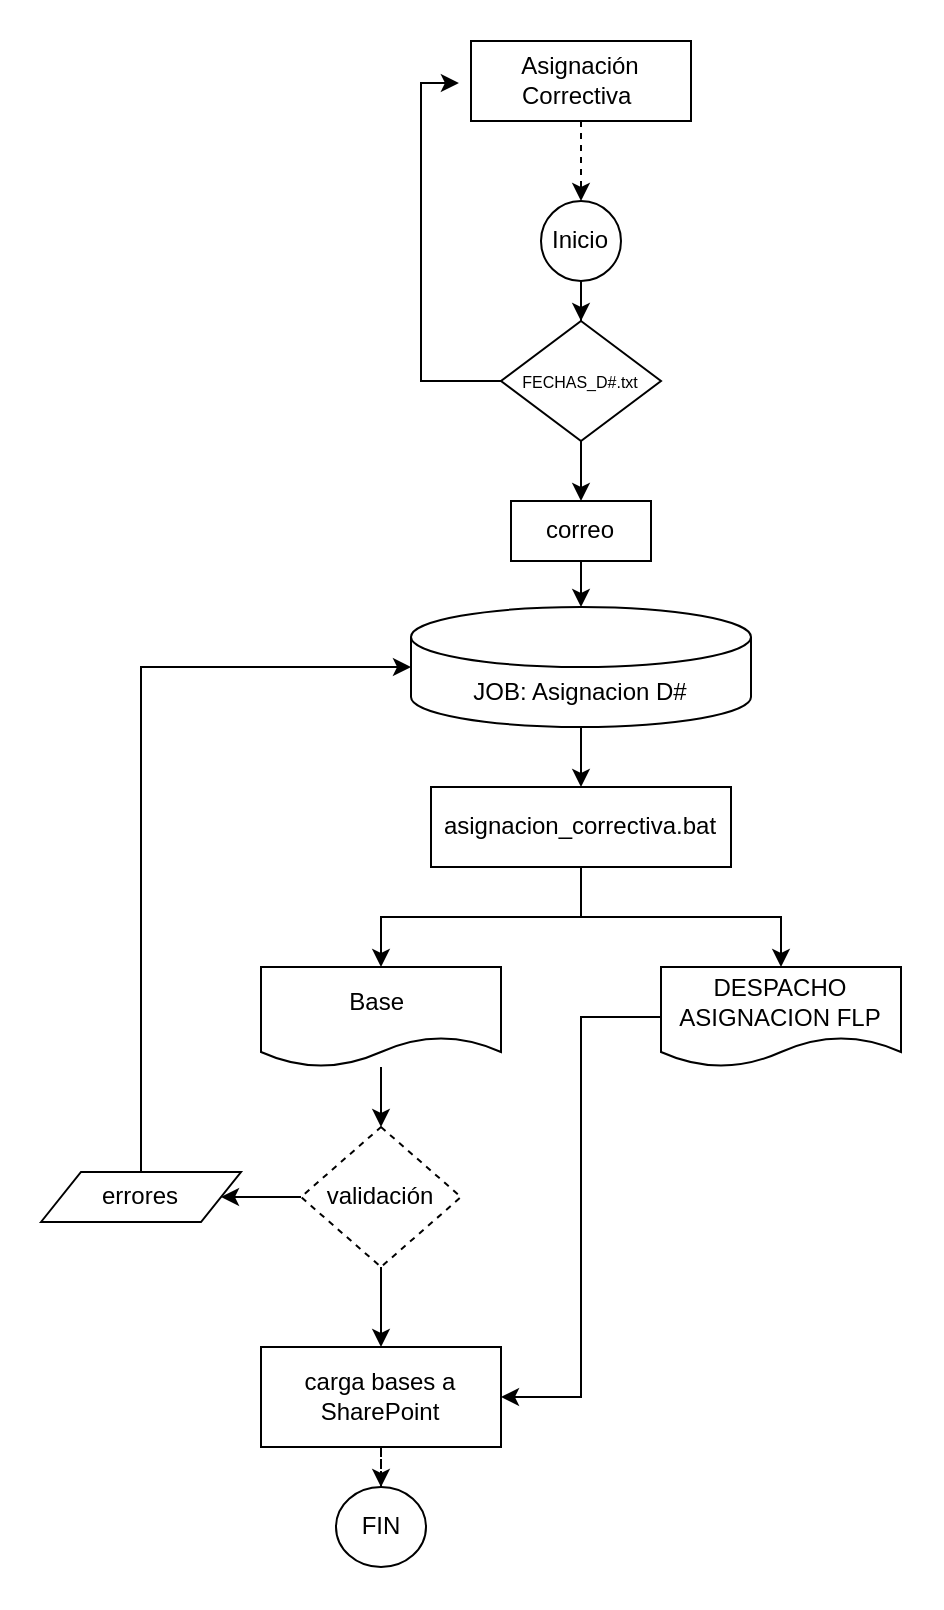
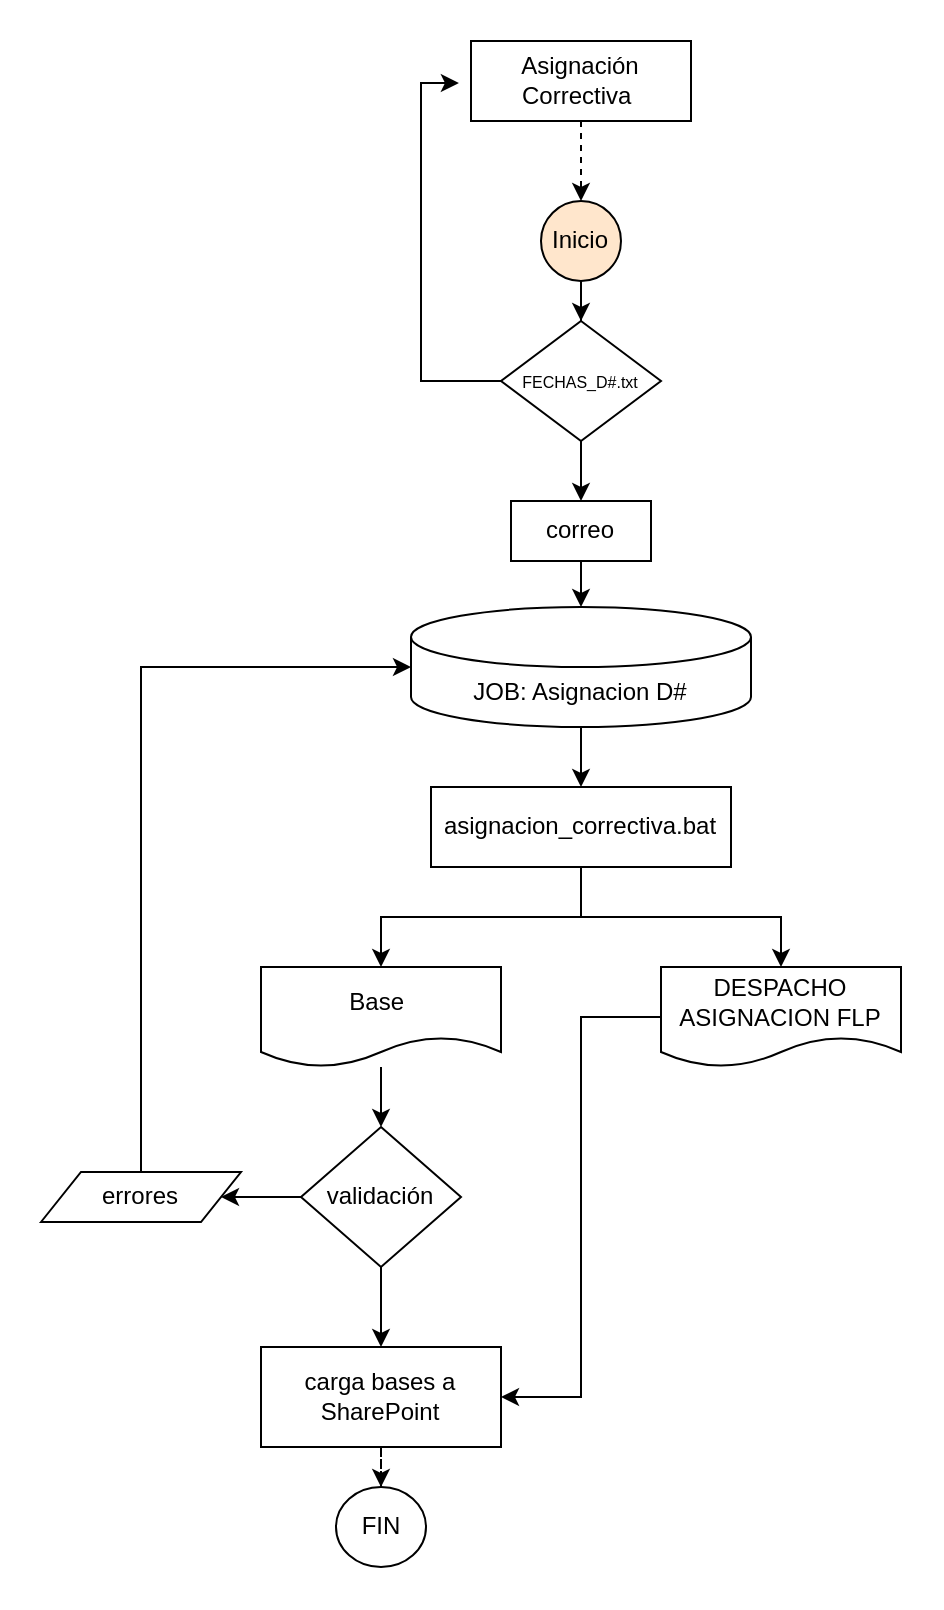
(581, 241) -> (581, 241)
(381, 1197) -> (381, 1197)
